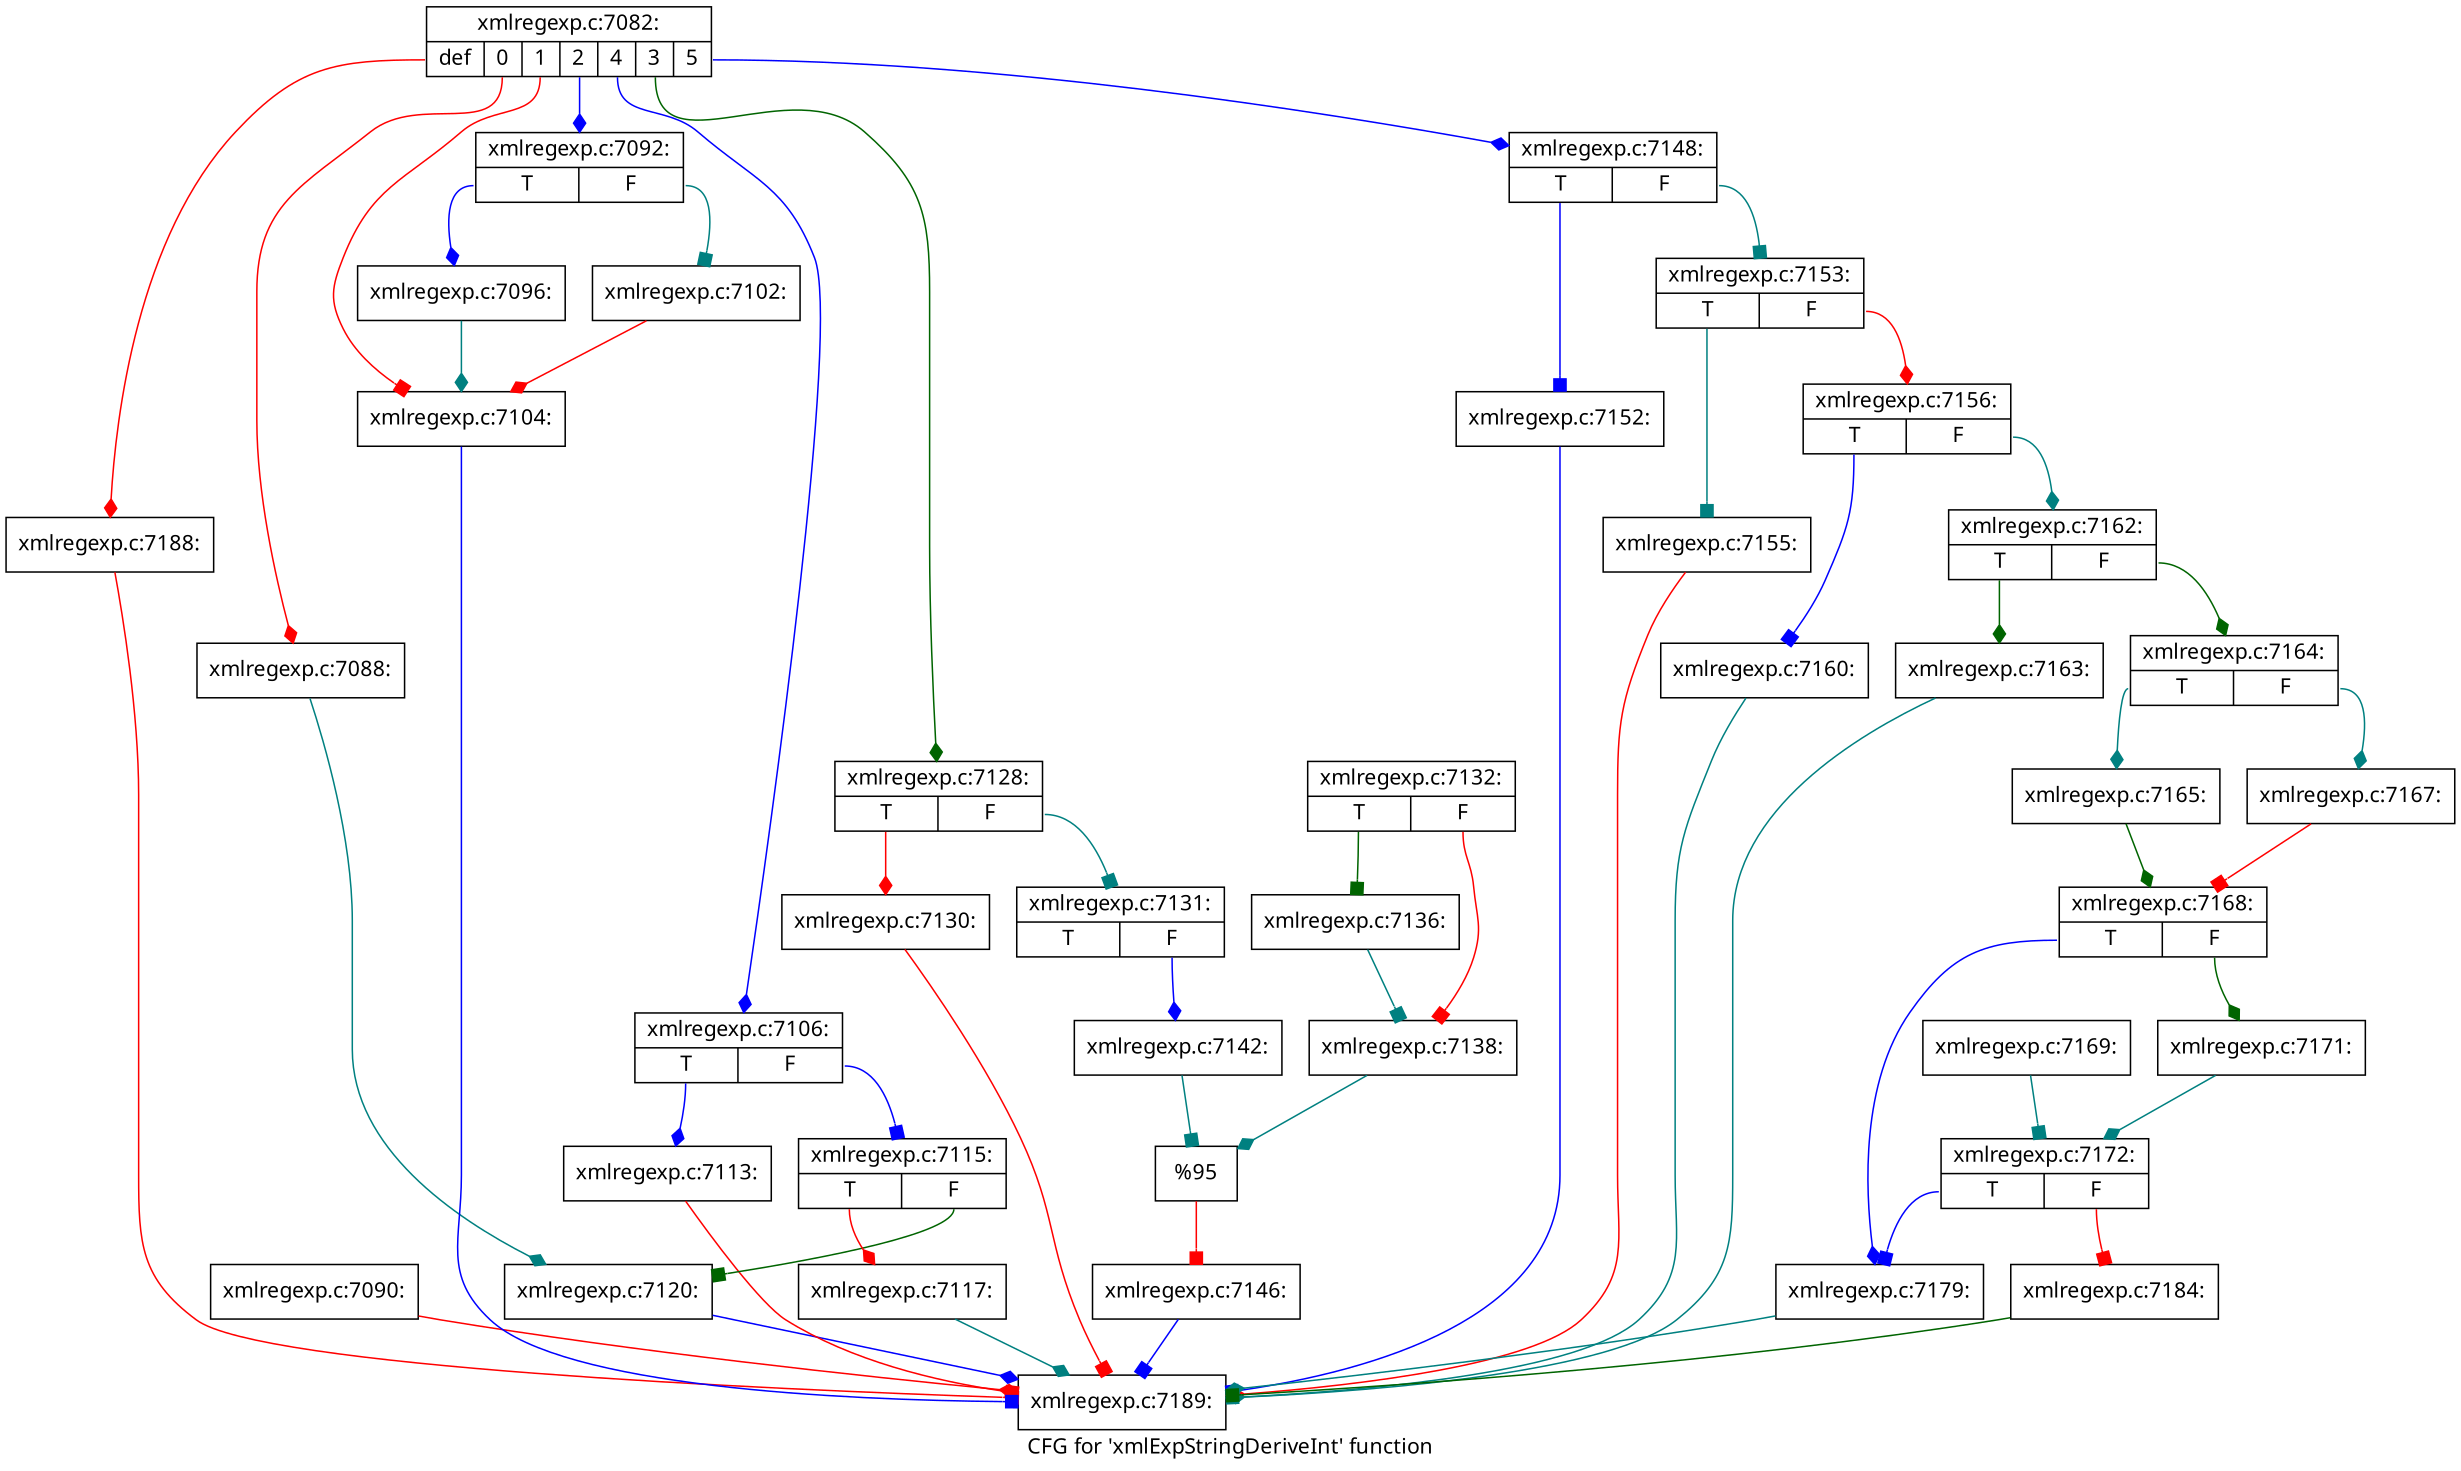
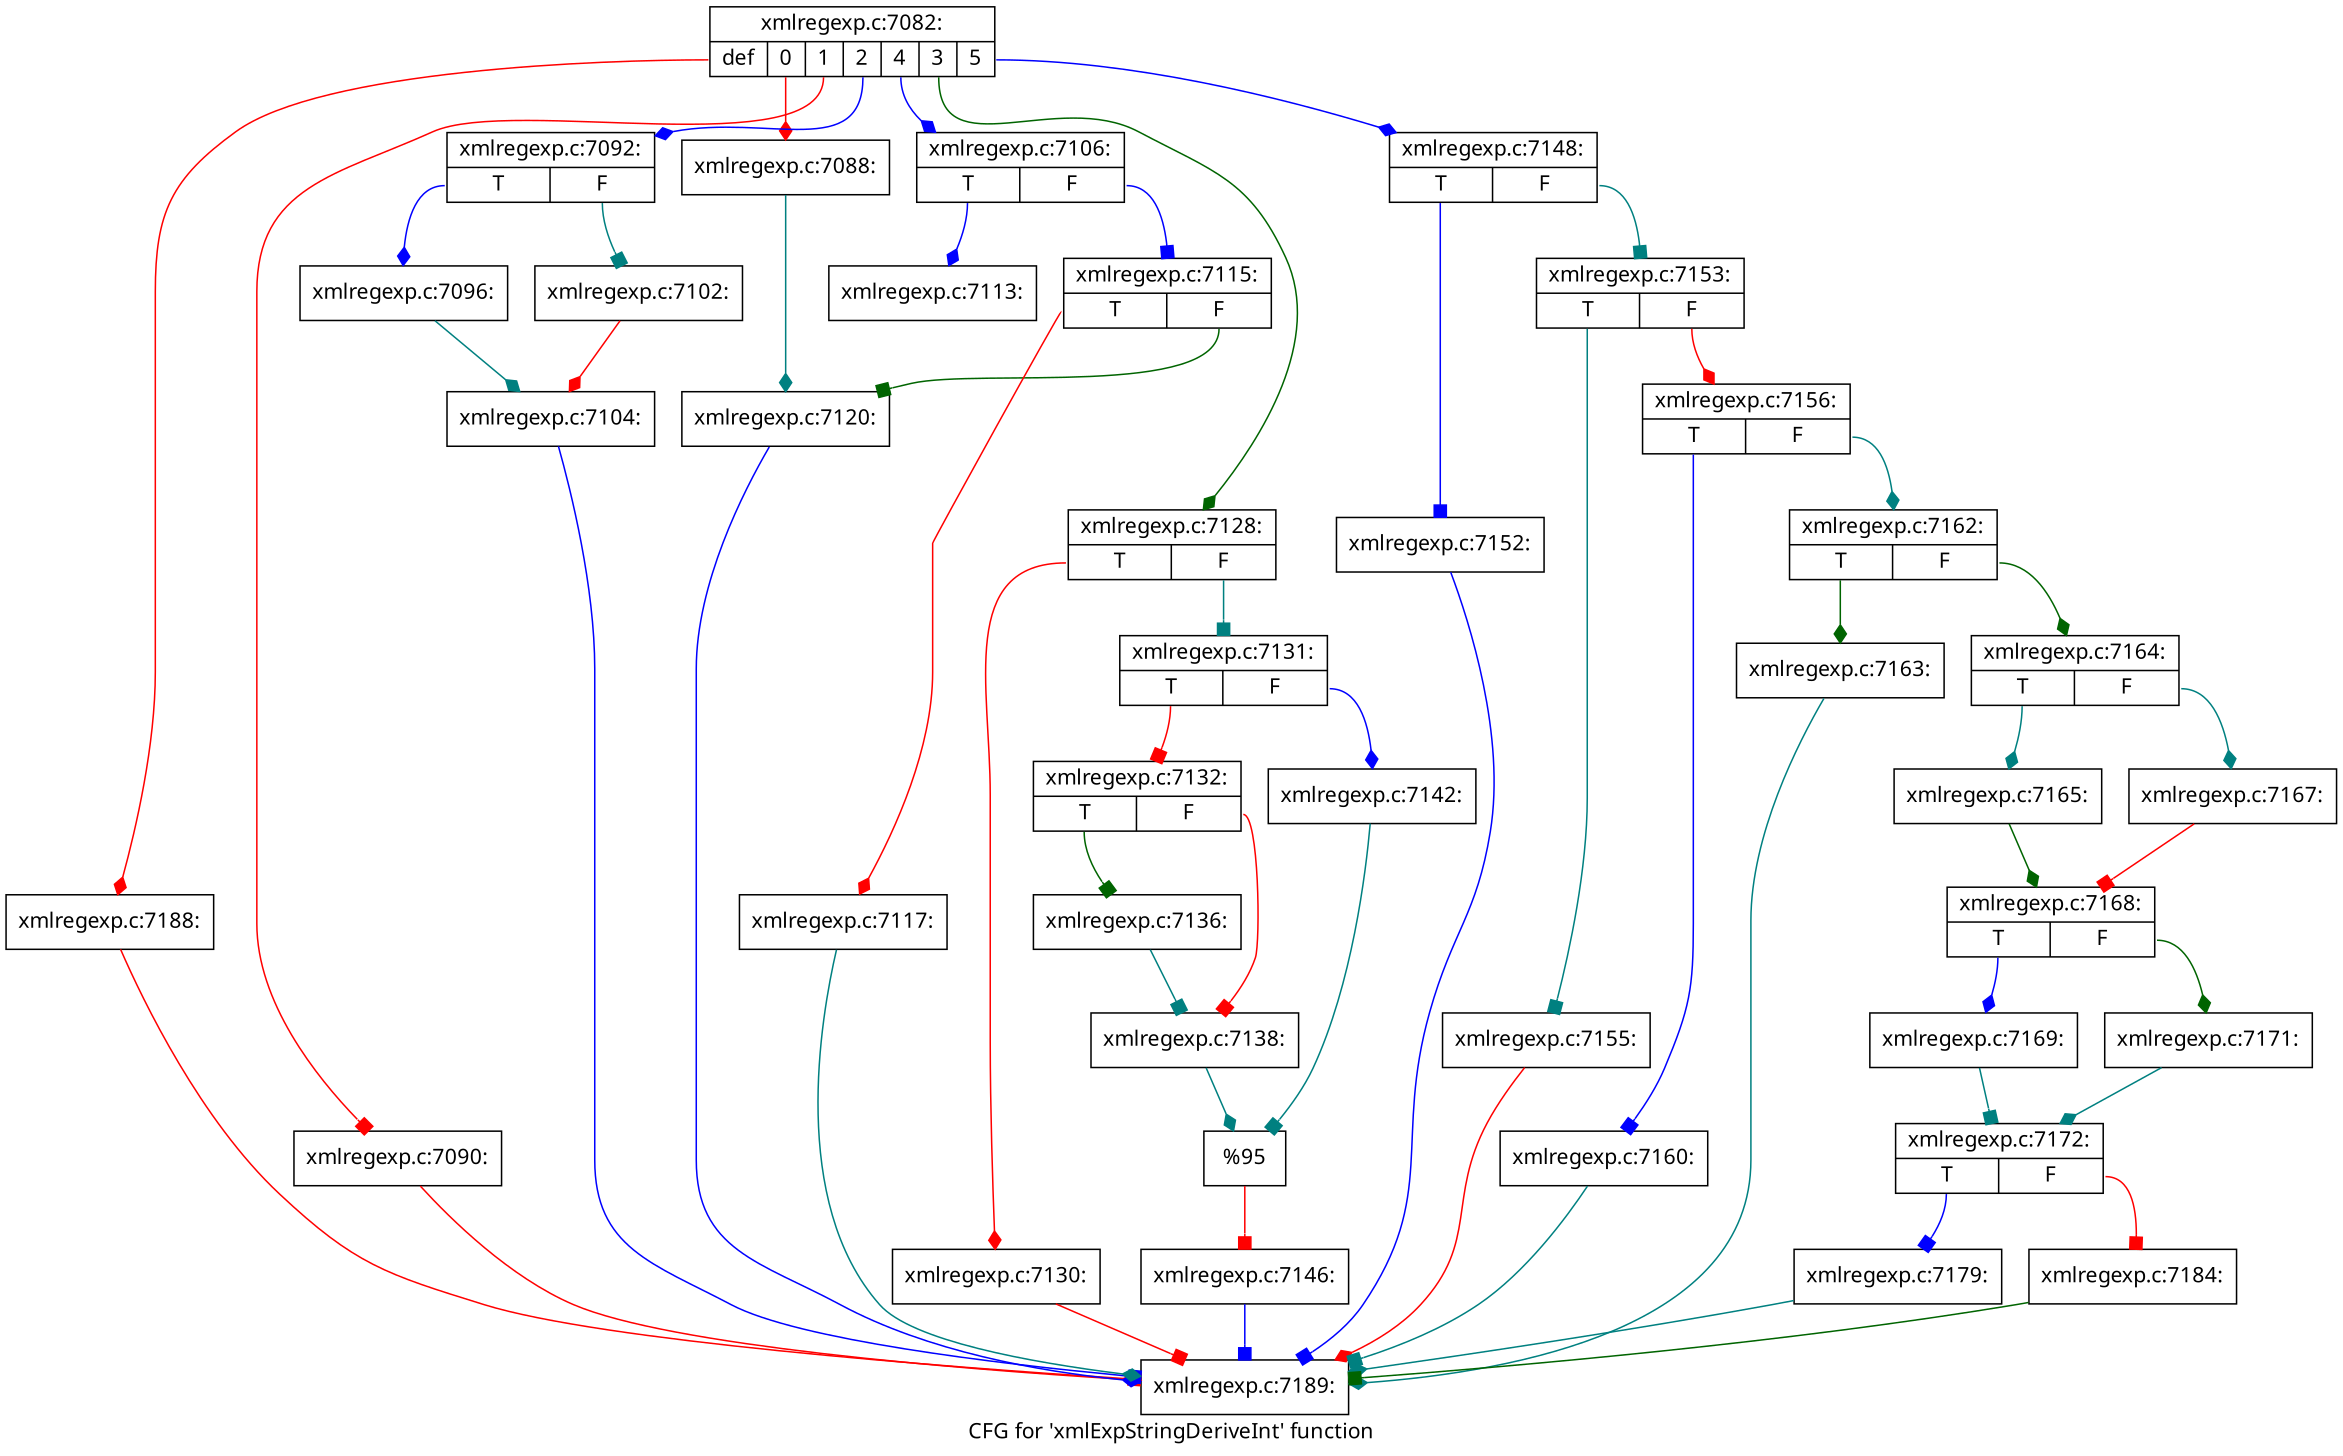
(376, 202) -> (257, 386)
none -> (1168, 727)
(1893, 1042) -> (1996, 976)
(785, 1319) -> none
